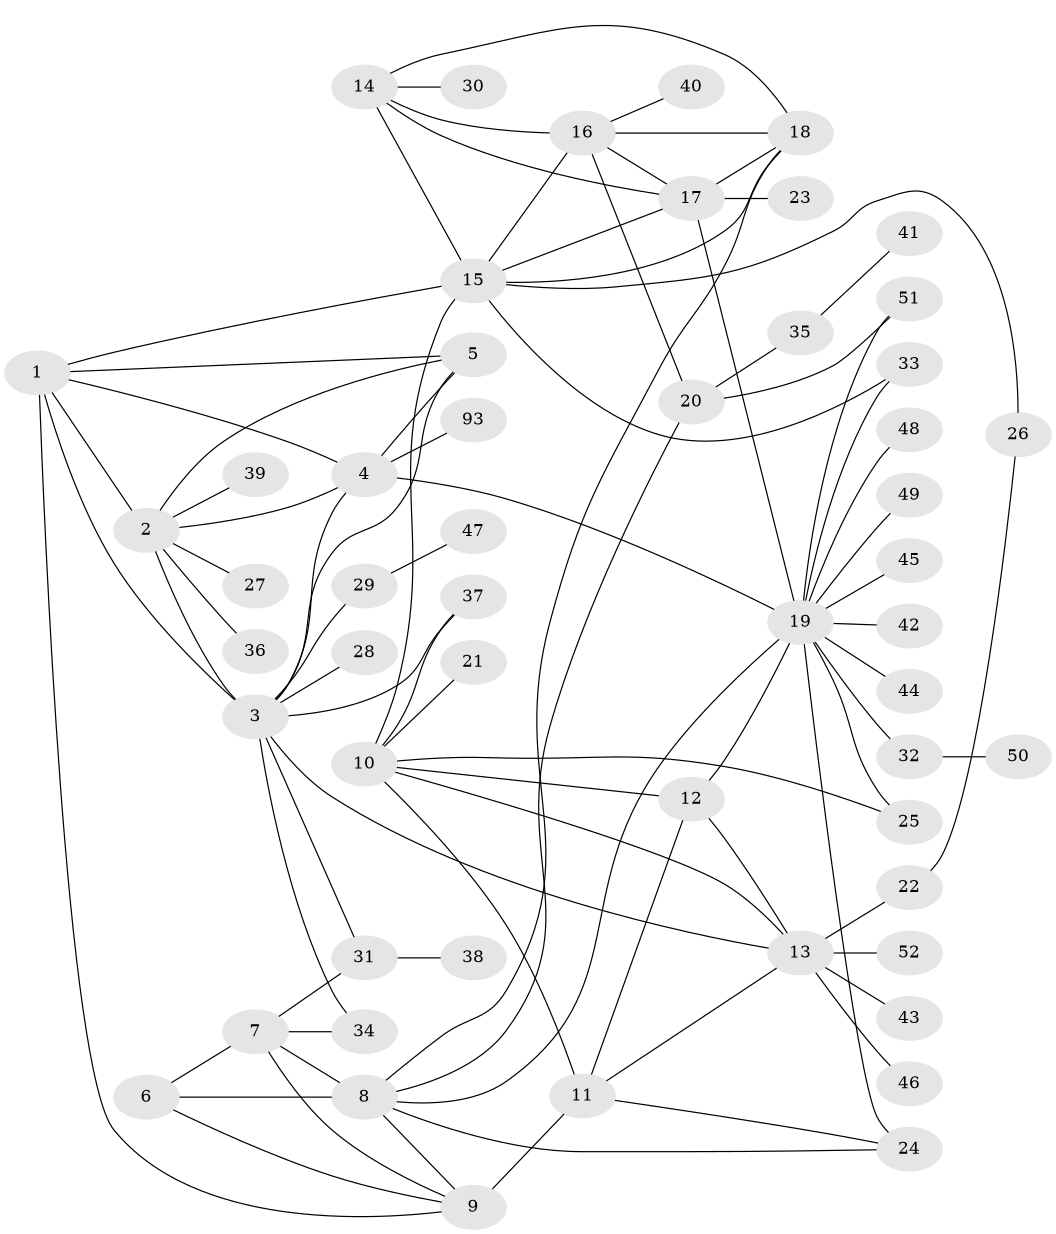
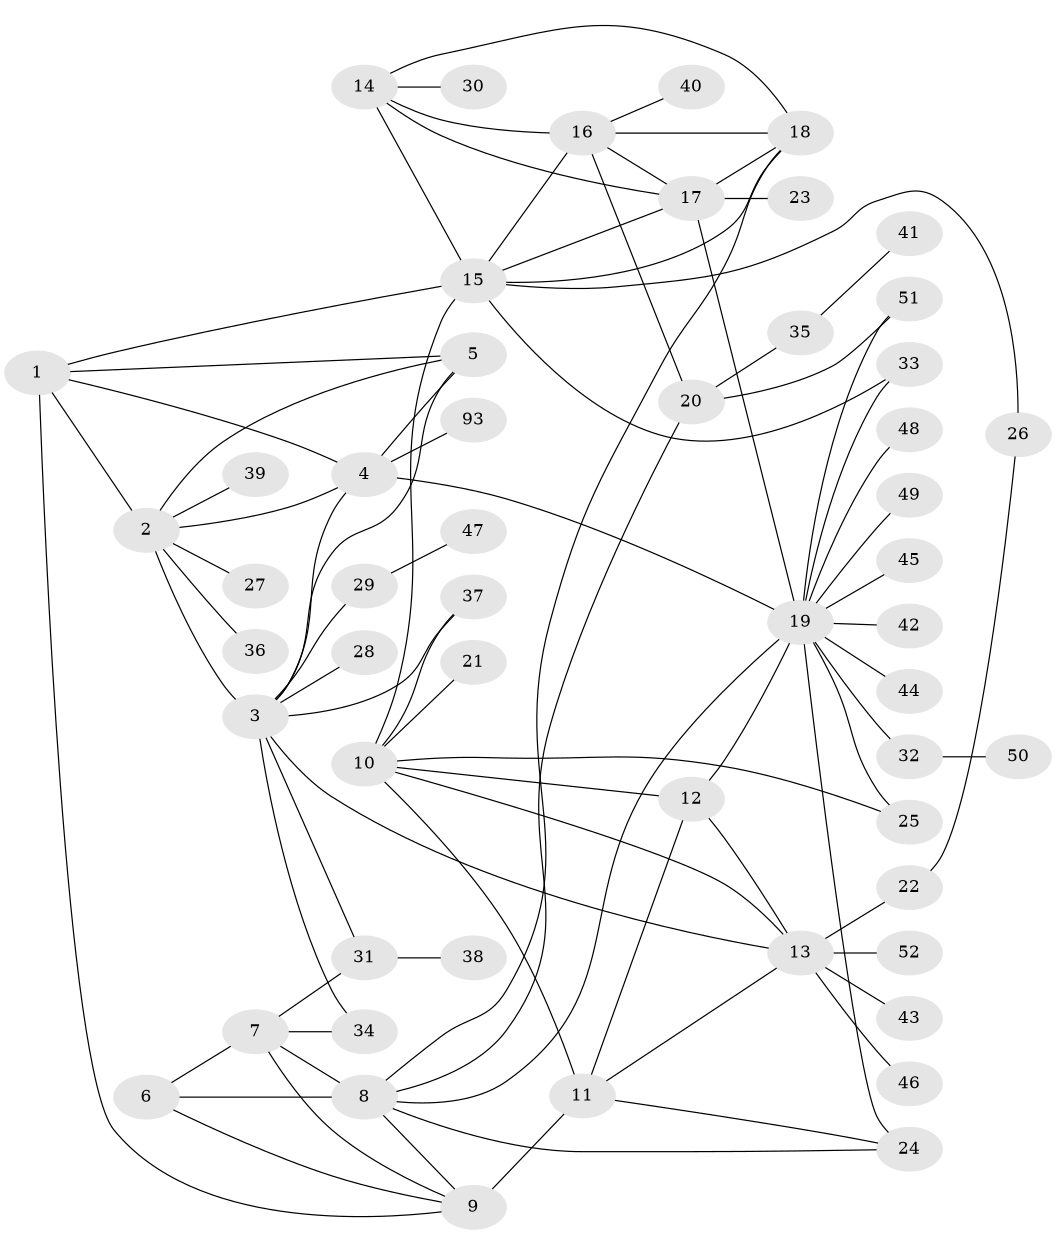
(114, 563) -> none
